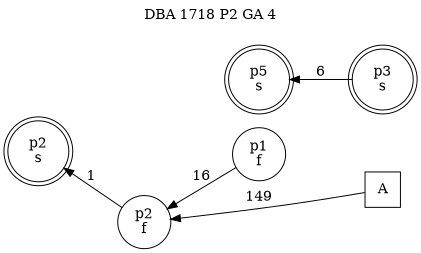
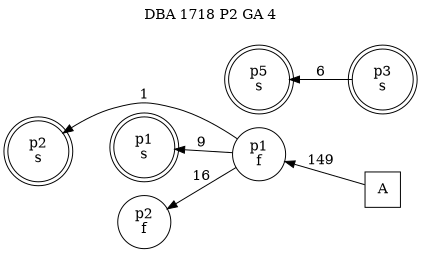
none -> (144, 147)
(97, 191) -> (156, 104)
(273, 207) -> (330, 175)
